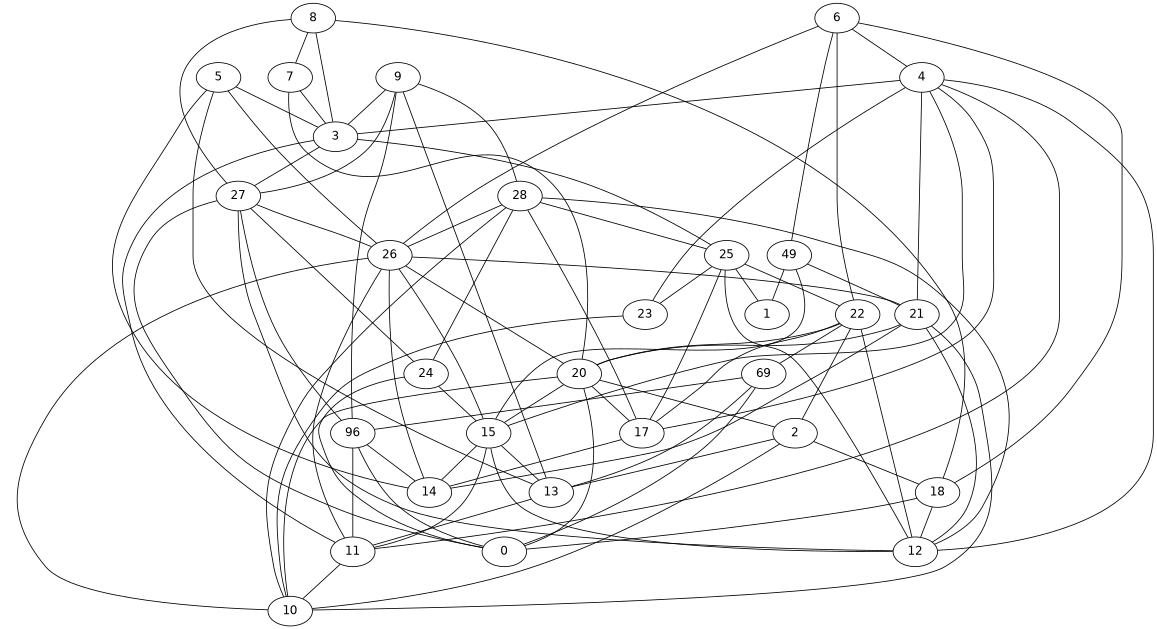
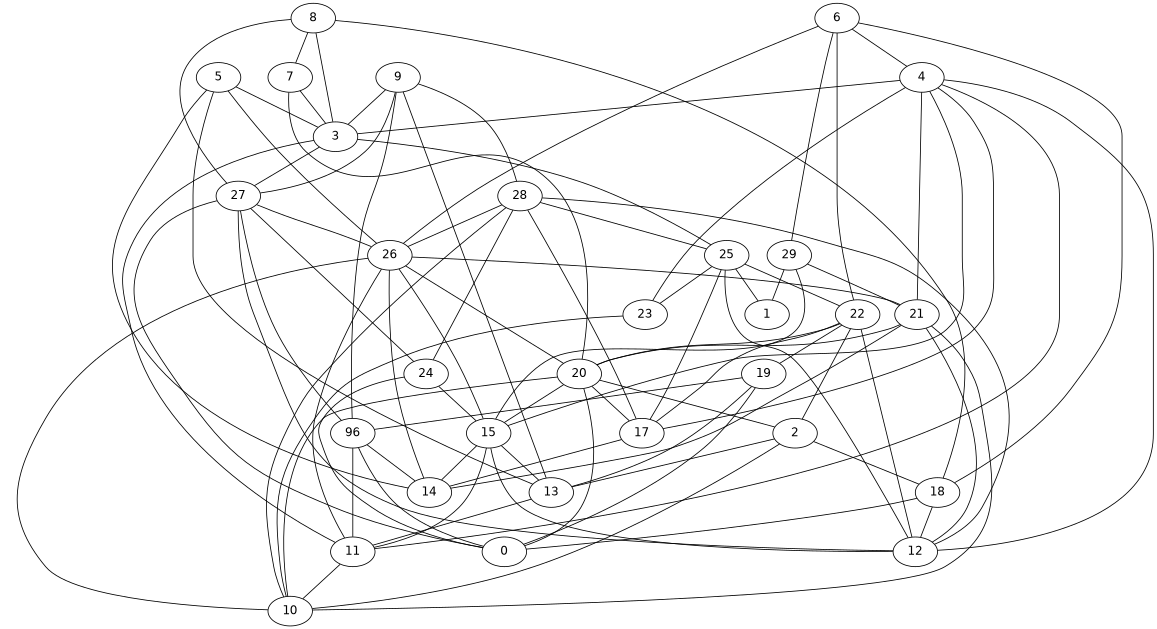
(789, 255) -> (789, 255)
(764, 374) -> (764, 374)
